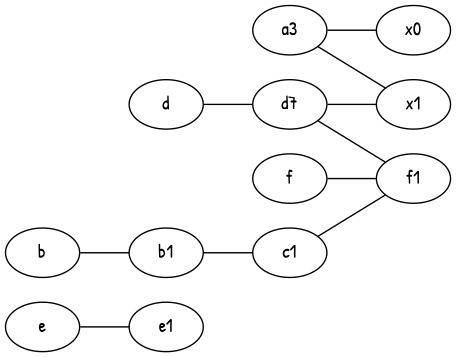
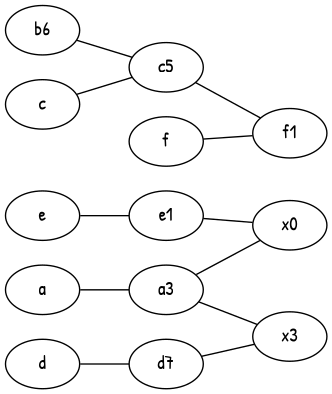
none -> (43, 104)
(413, 104) -> (290, 337)
(352, 142) -> none
none -> (228, 220)
(43, 253) -> none
(166, 253) -> (43, 30)
(290, 253) -> (166, 67)
none -> (43, 290)
